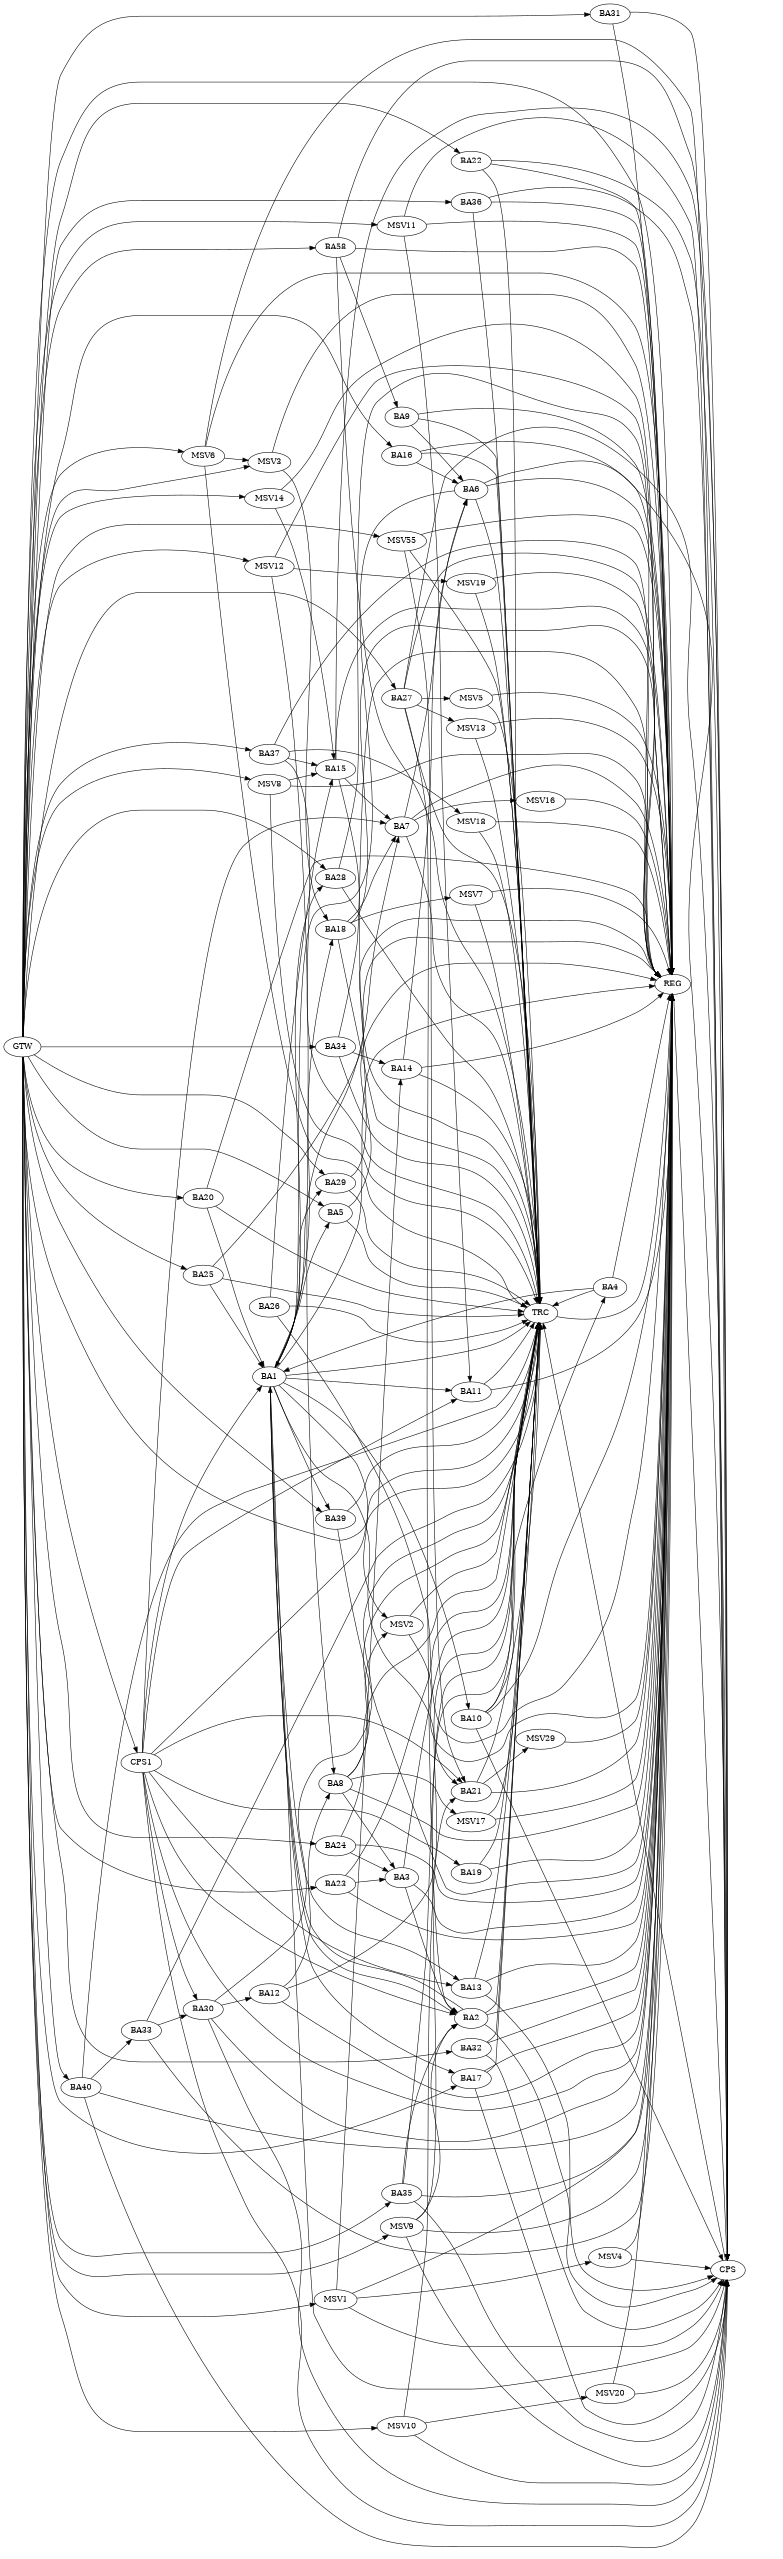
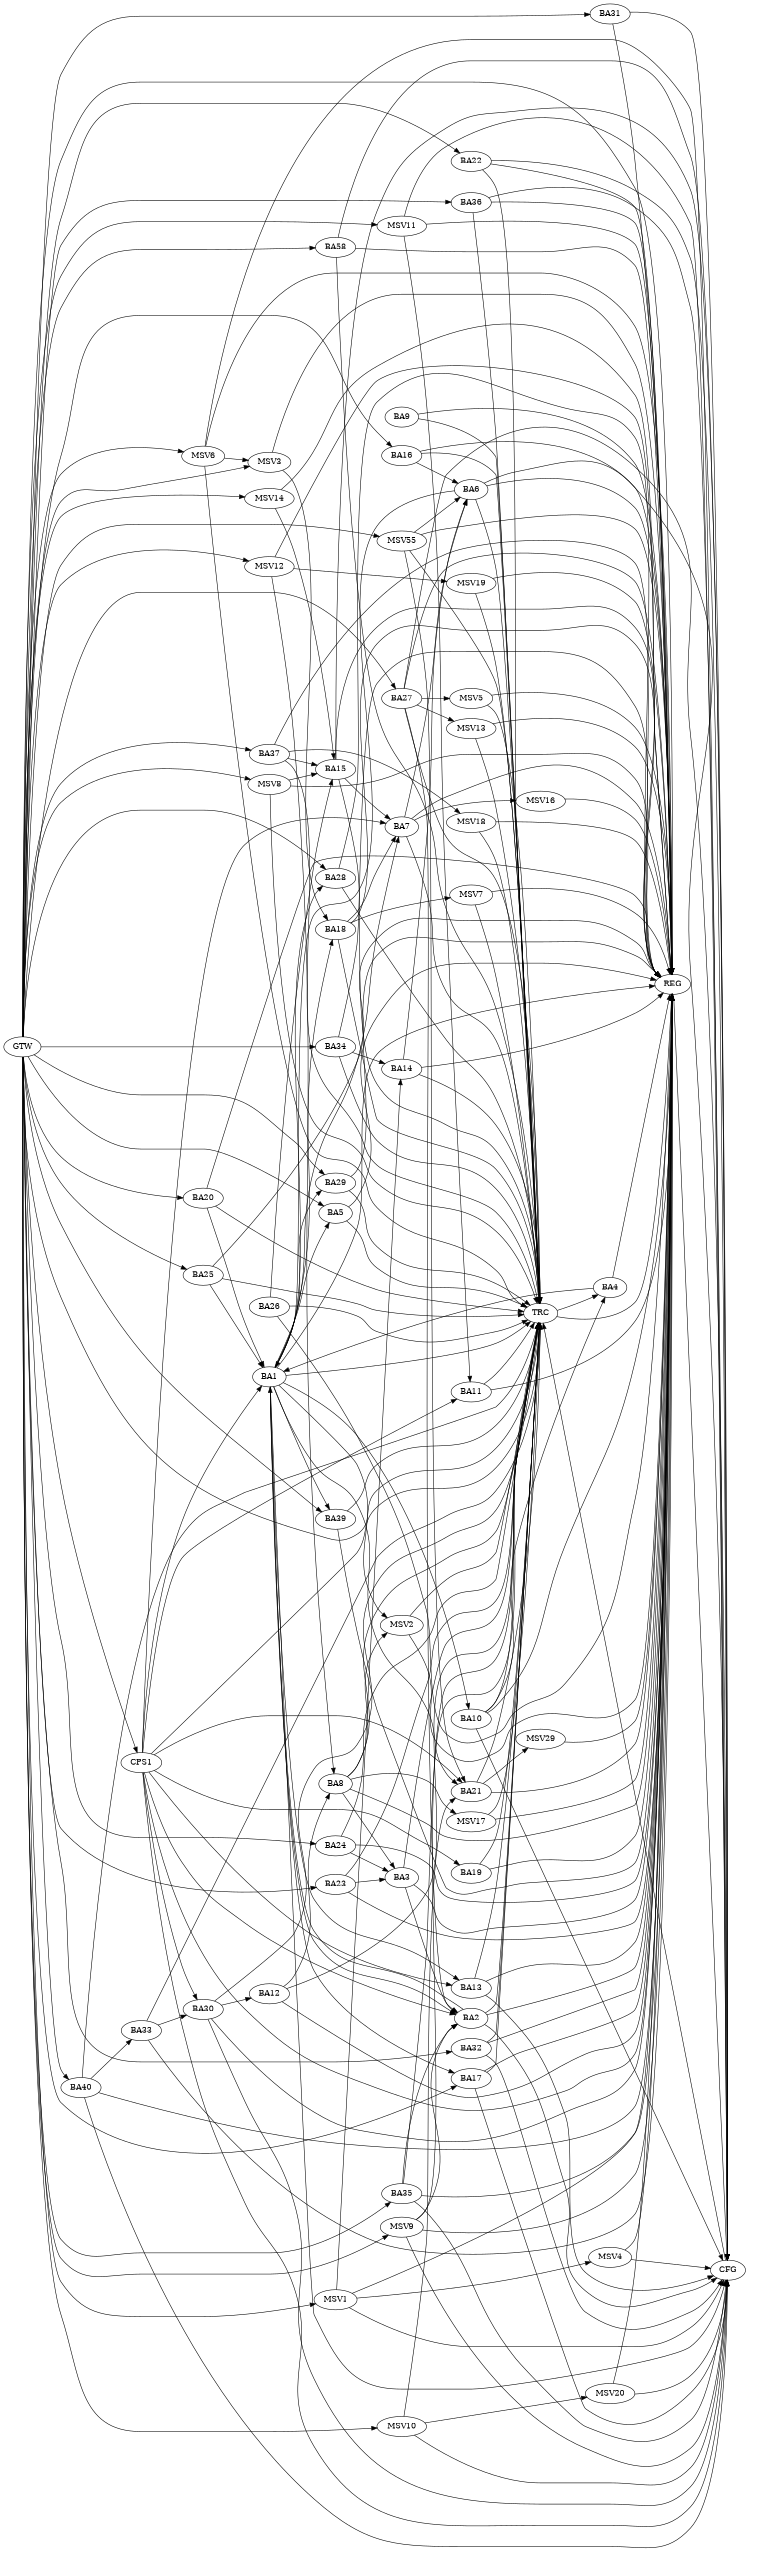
(368, 330) -> none
(442, 457) -> (431, 520)
(576, 1296) -> (575, 1304)
(366, 1384) -> none
(728, 2270) -> (728, 2270)
